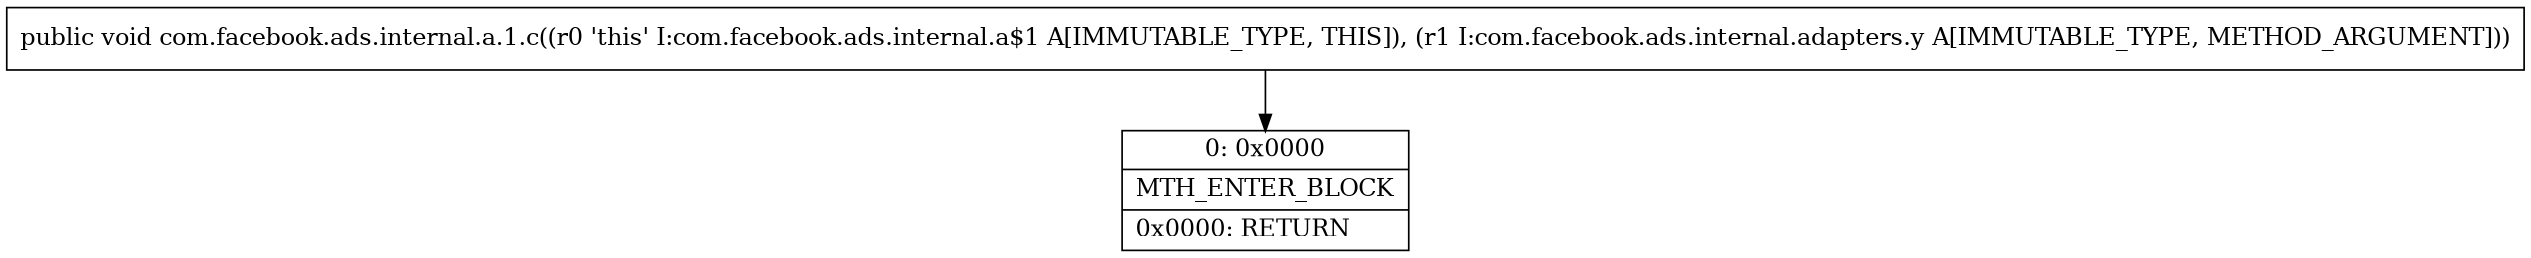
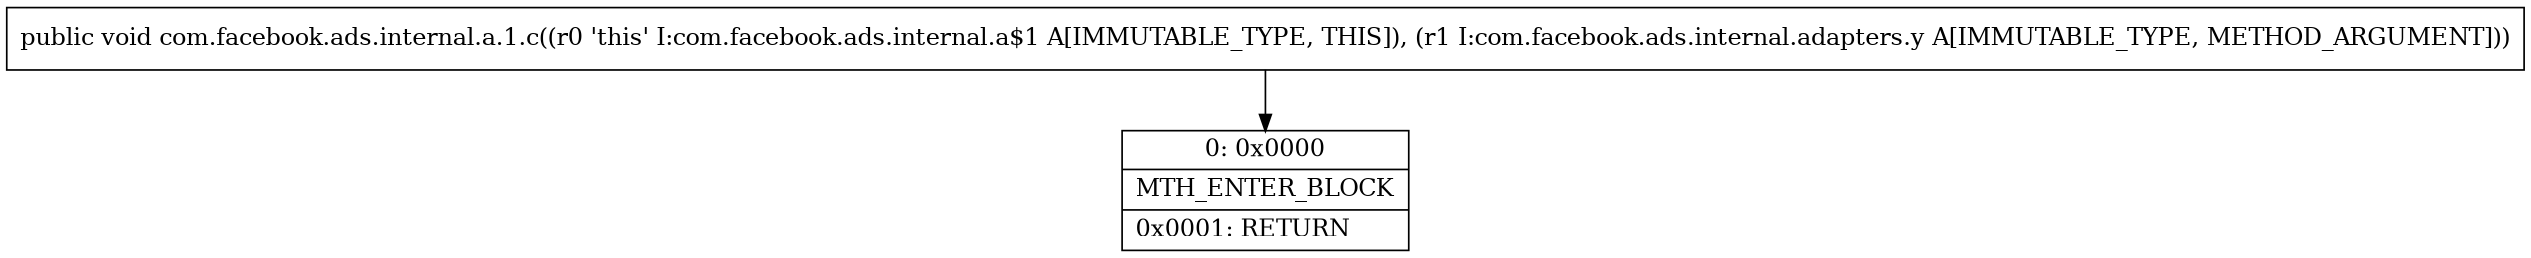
(1254, 229) -> (1254, 229)
